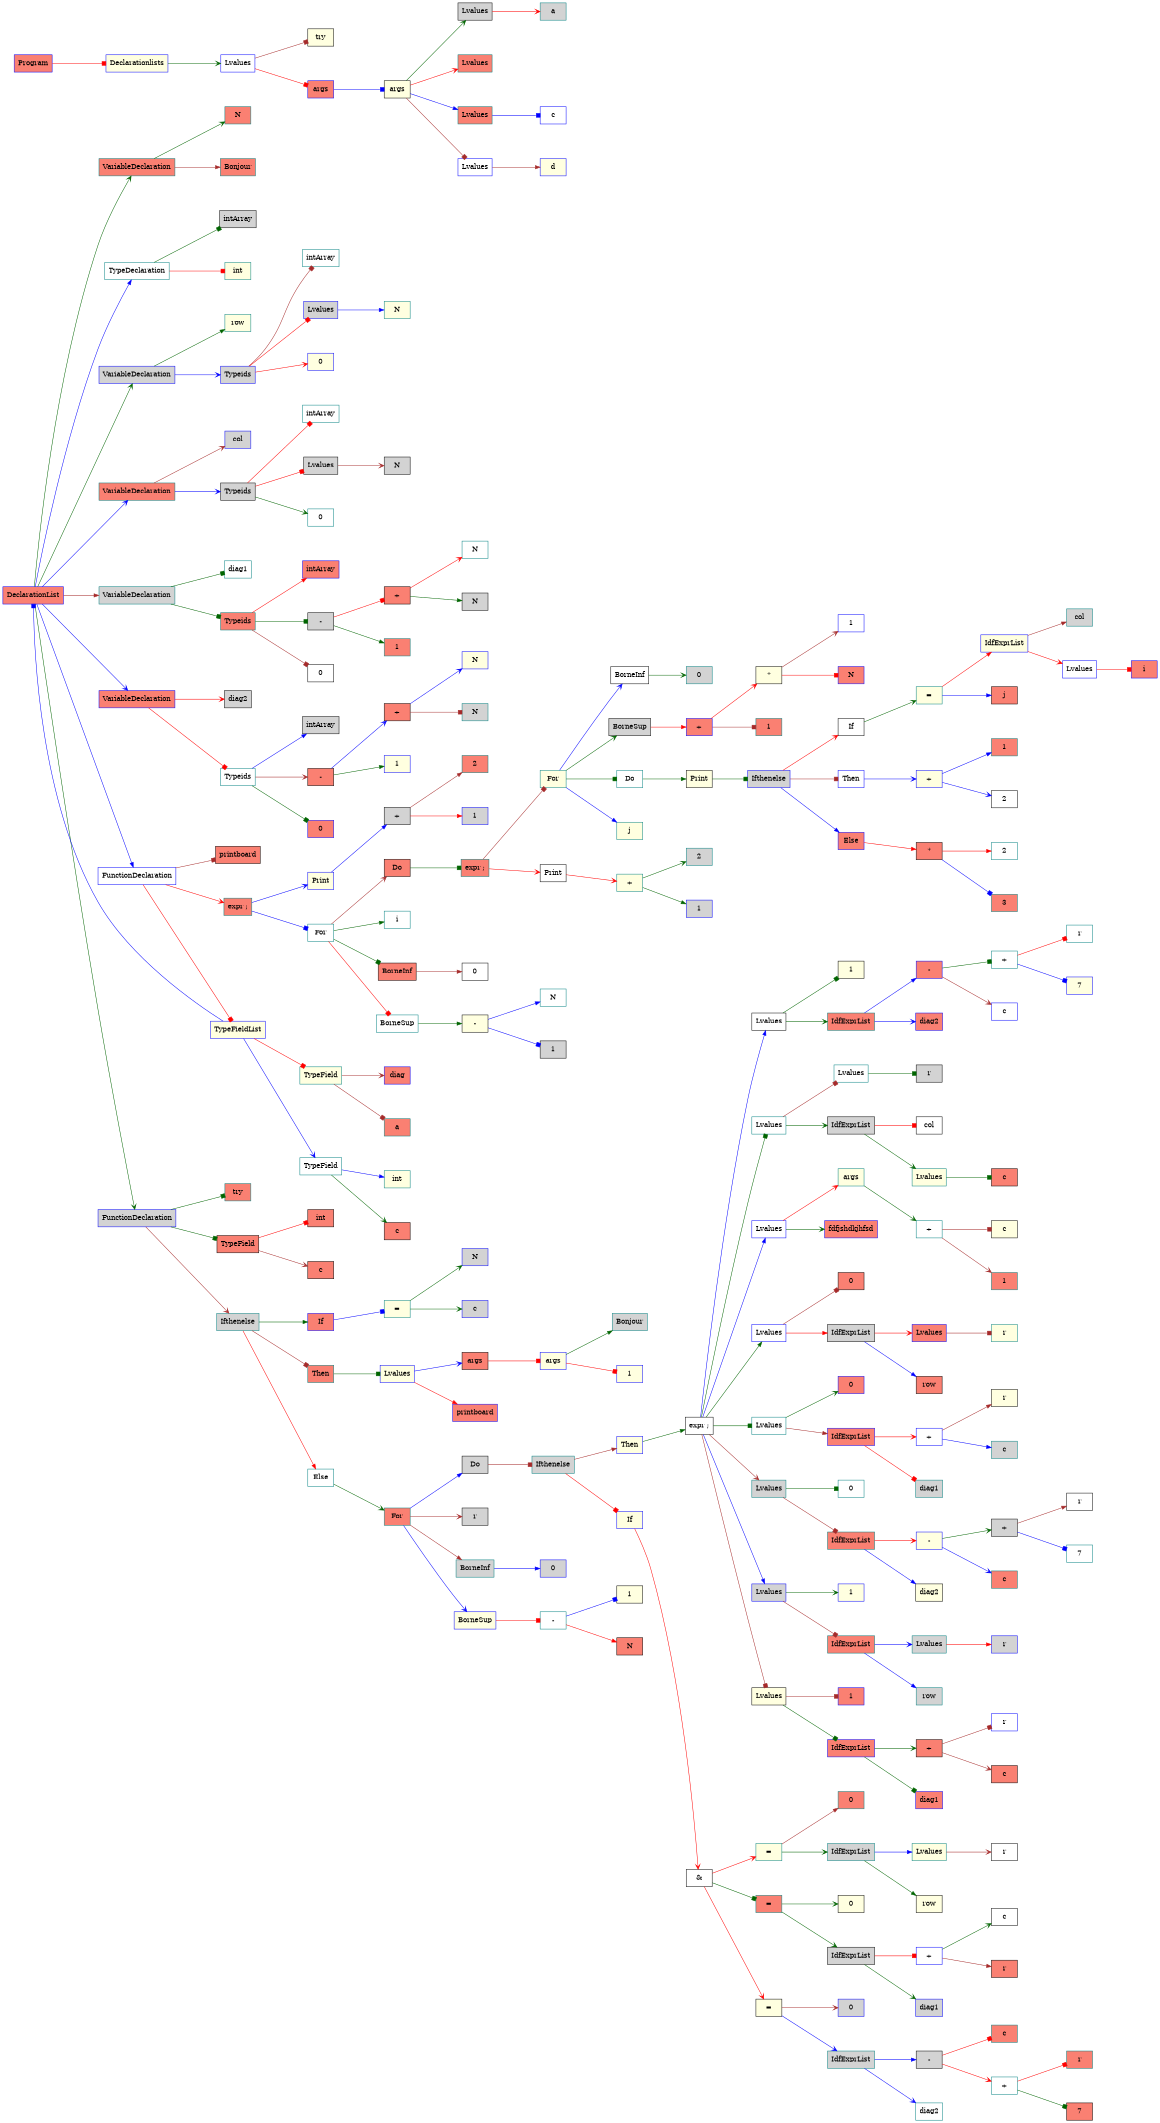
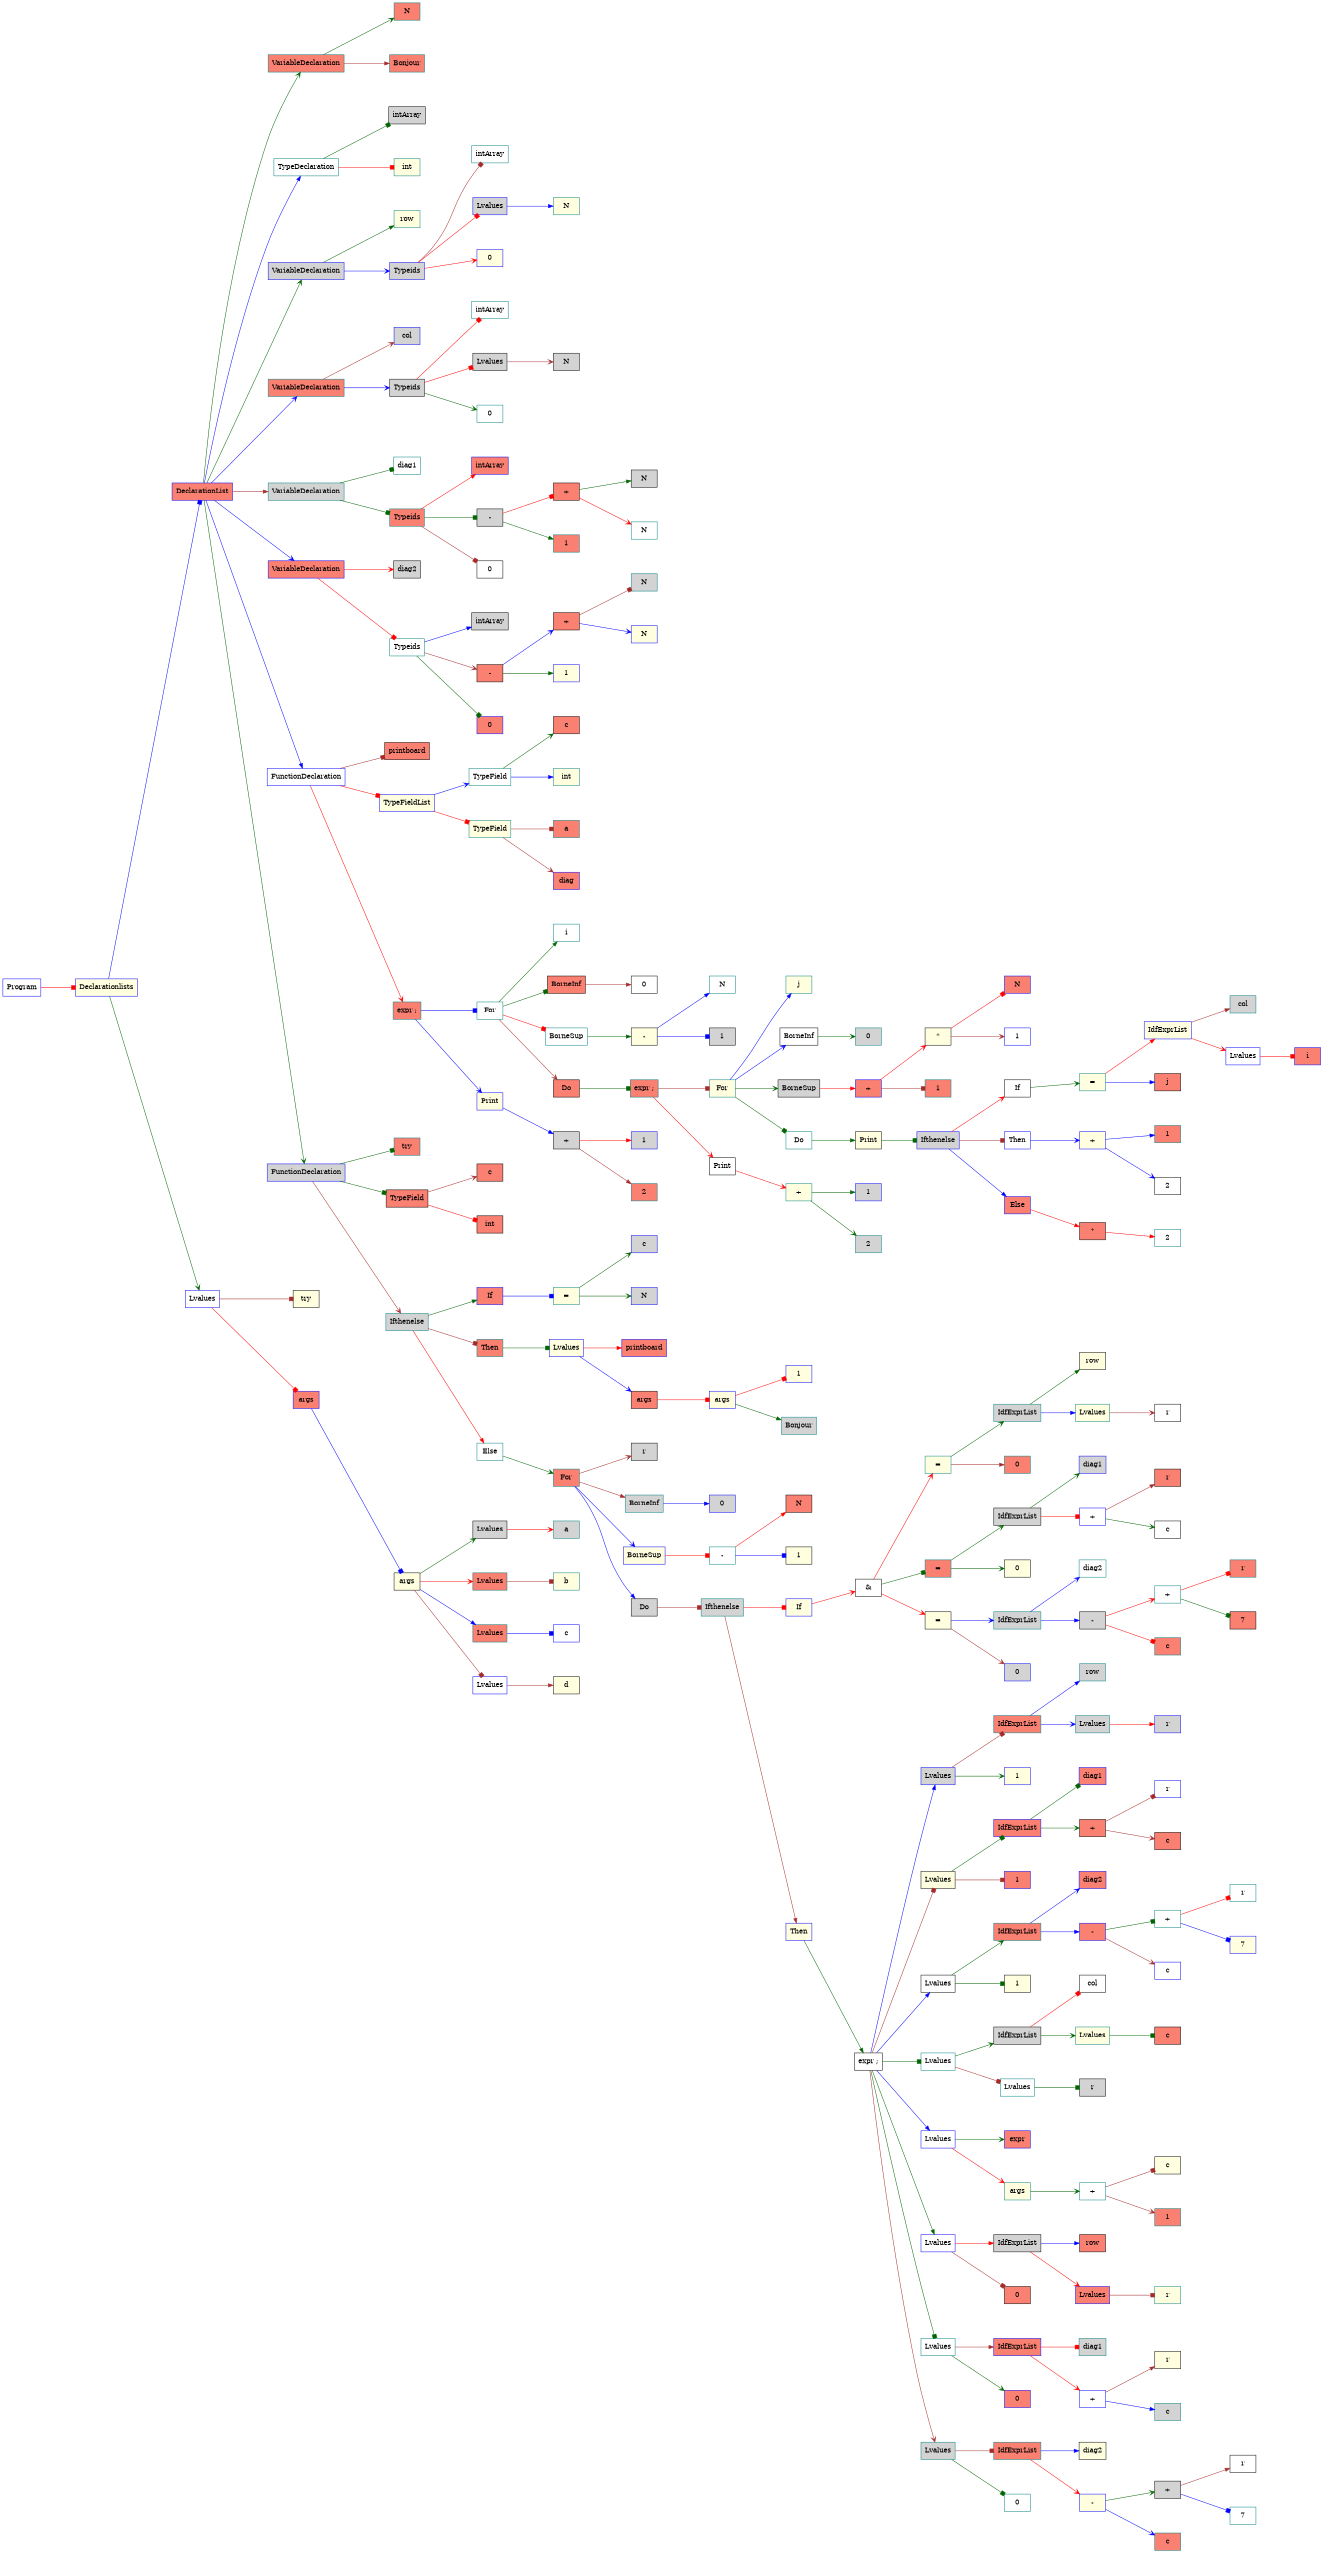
(33, 63) -> (22, 988)
(553, 167) -> (566, 1685)
(76, 855) -> (154, 742)
(1004, 903) -> none
(851, 1229) -> (1017, 2139)
none -> (566, 1582)
